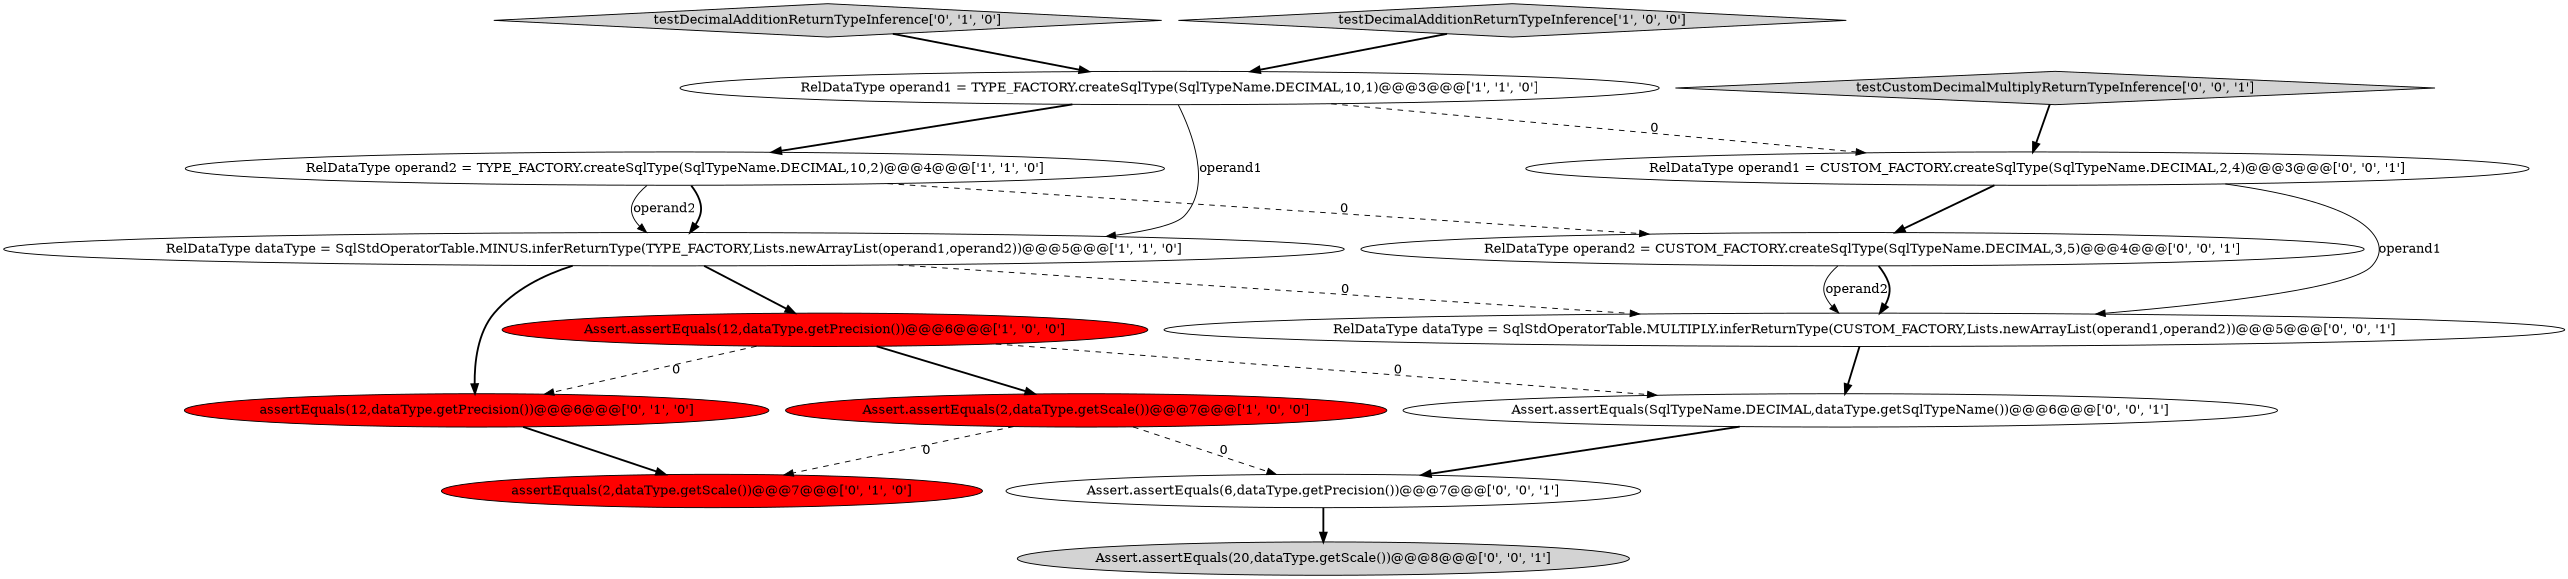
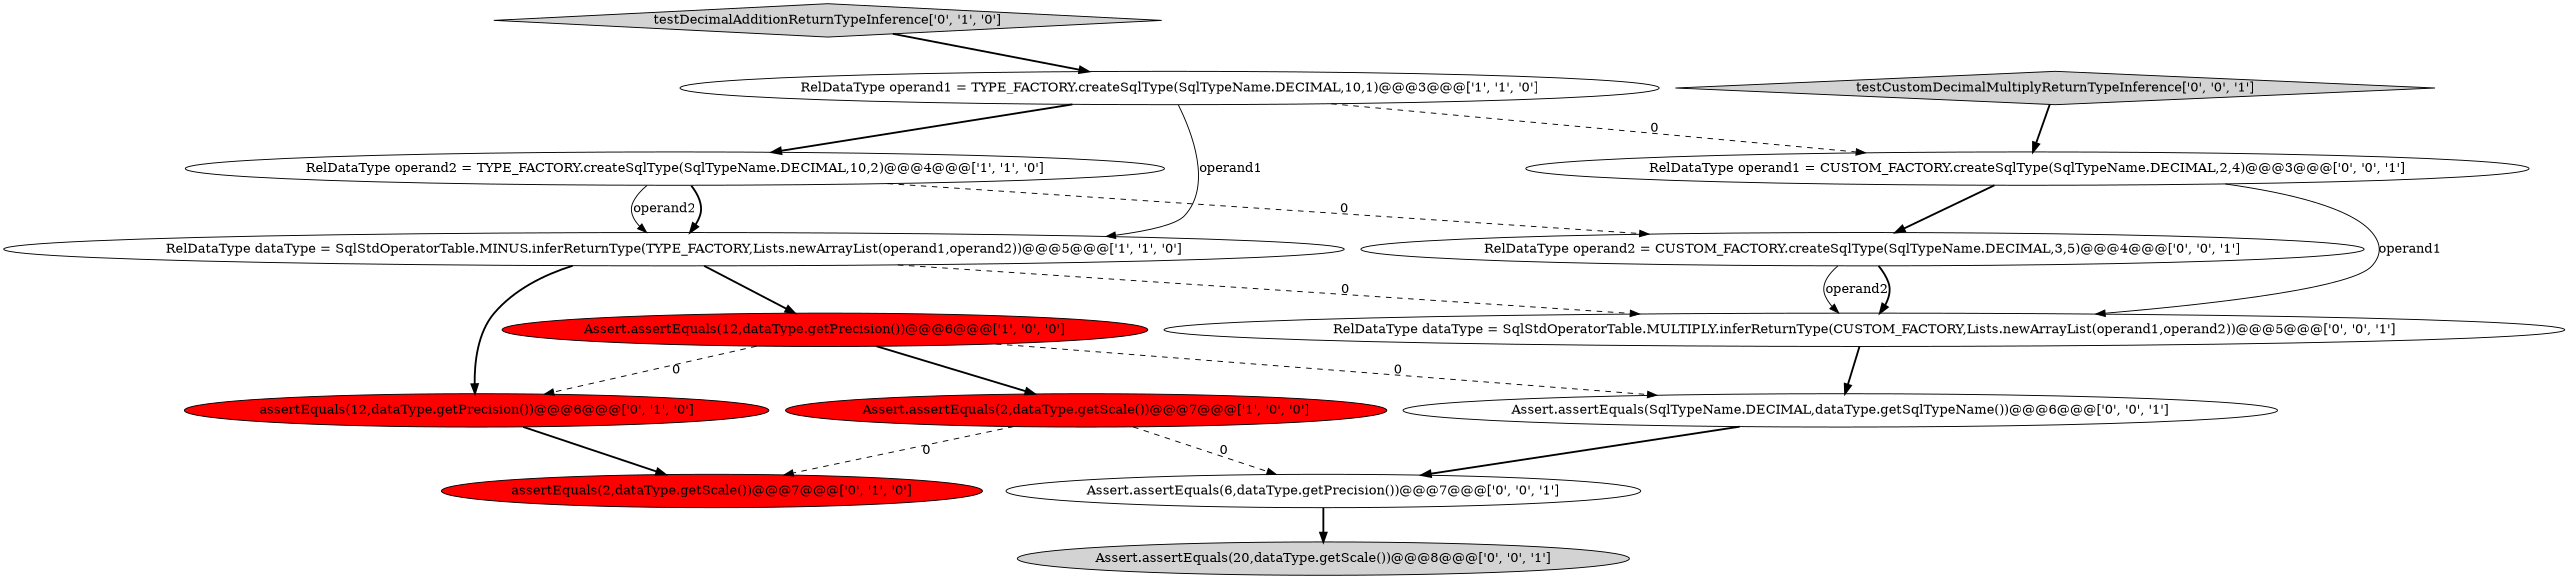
(1512, 20) -> none
